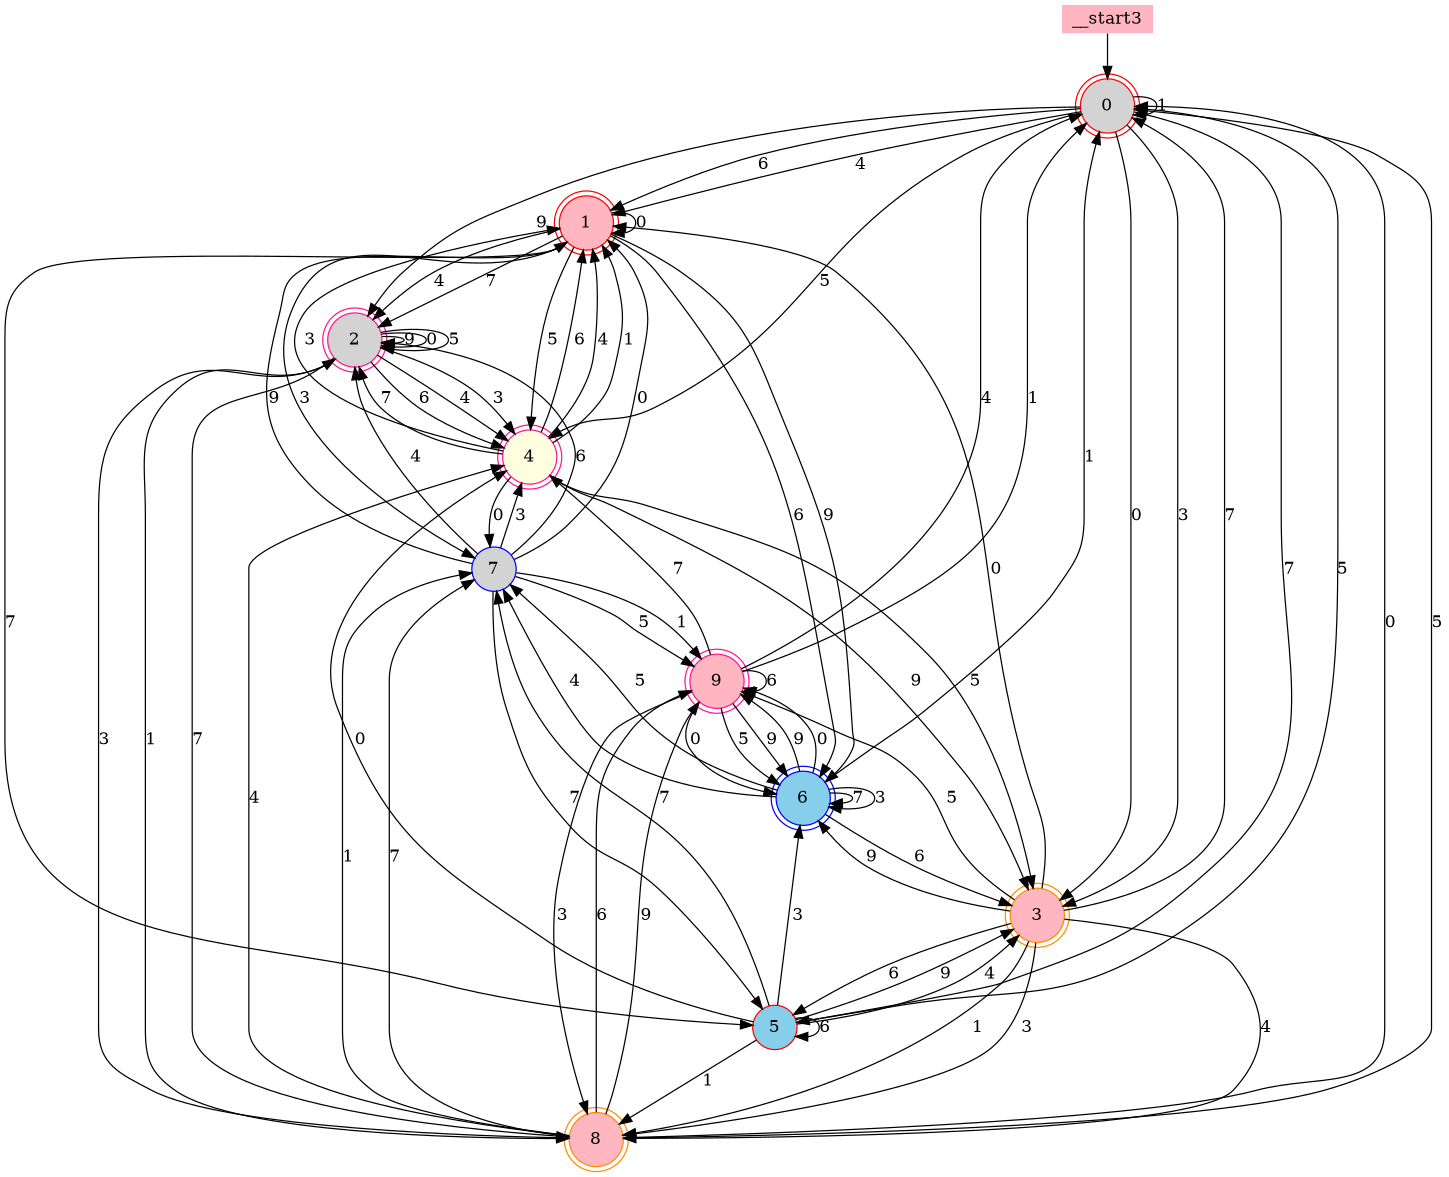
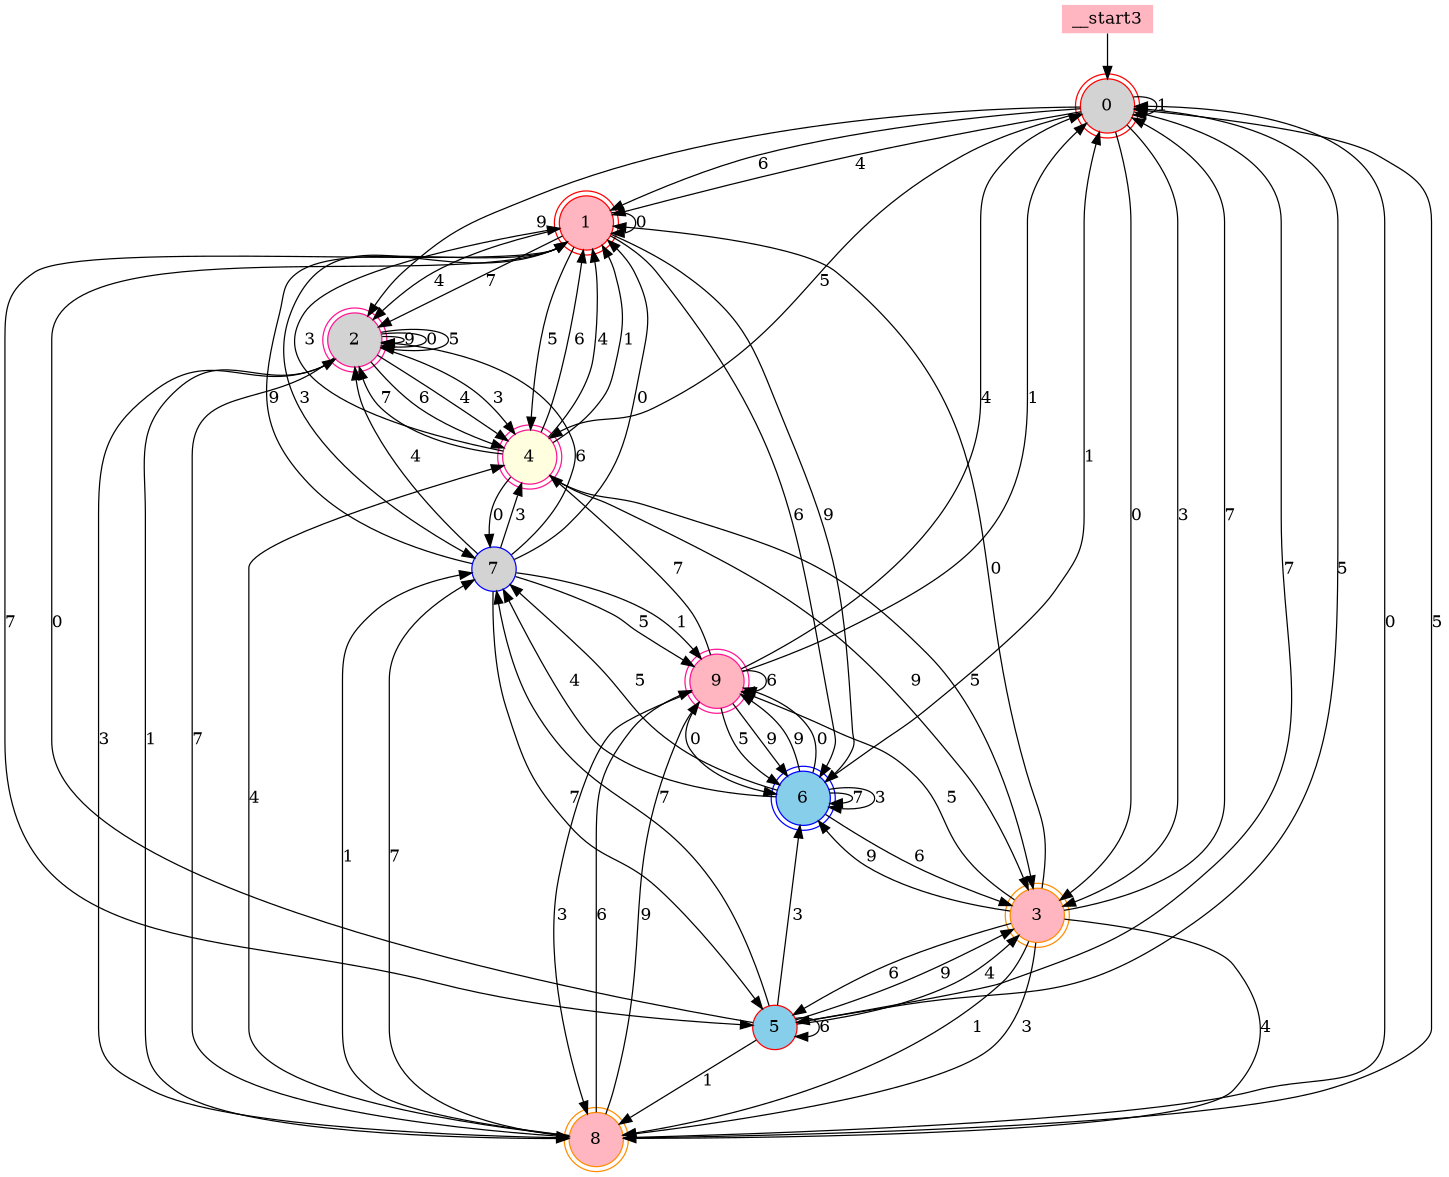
(407, 831) -> (52, 664)
